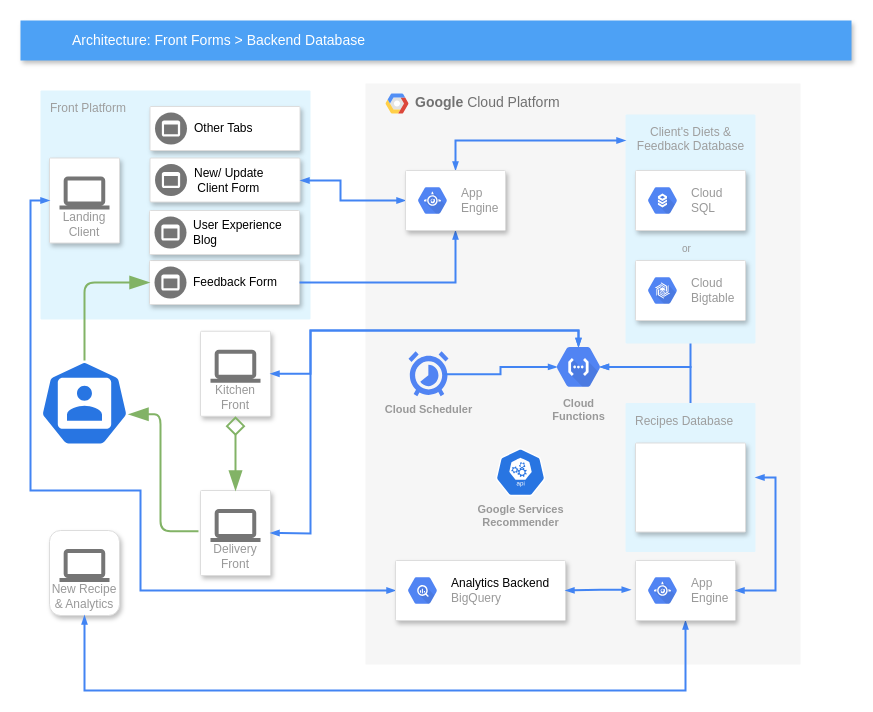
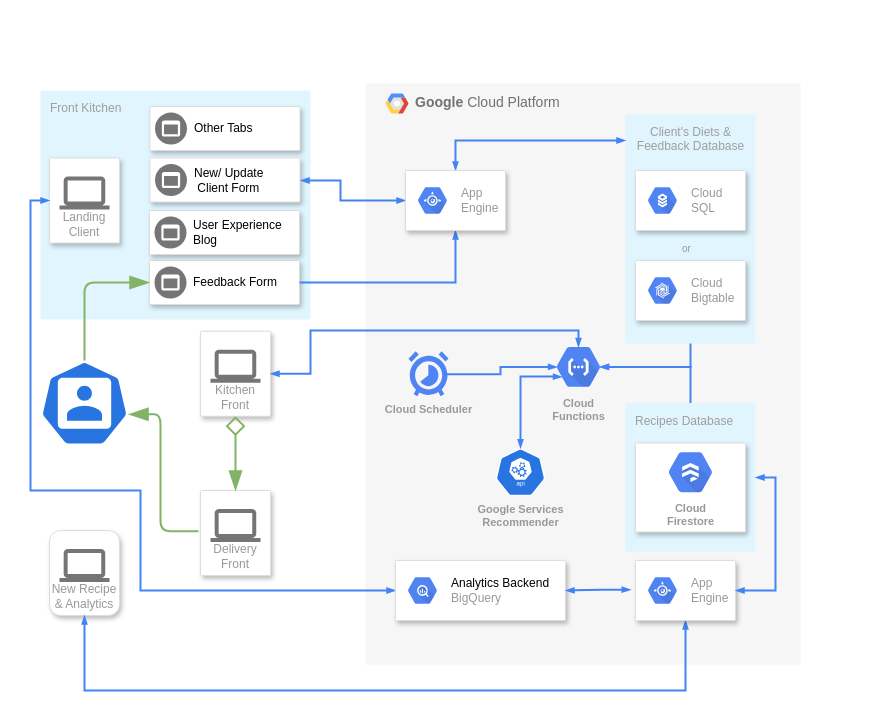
(436, 41) -> none
(94, 109) -> (91, 109)
none -> (521, 392)
(311, 471) -> none
none -> (691, 472)
